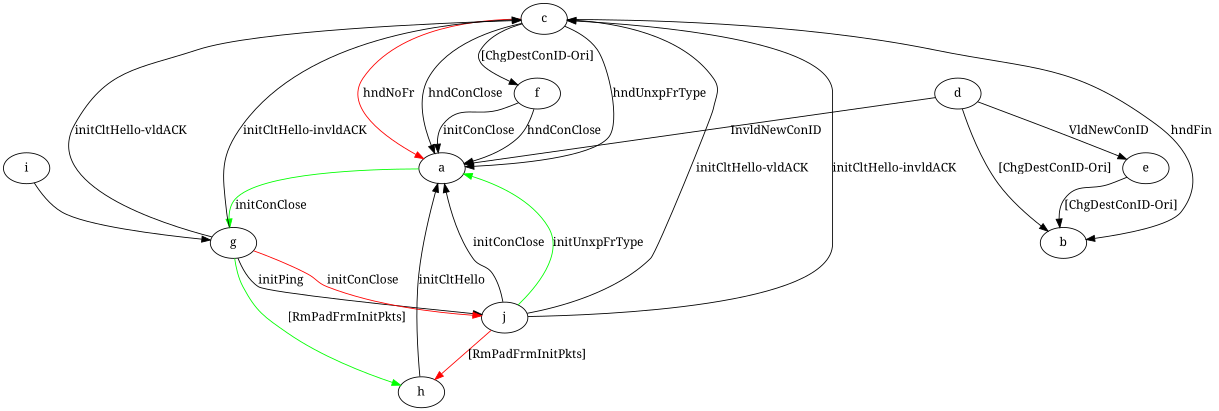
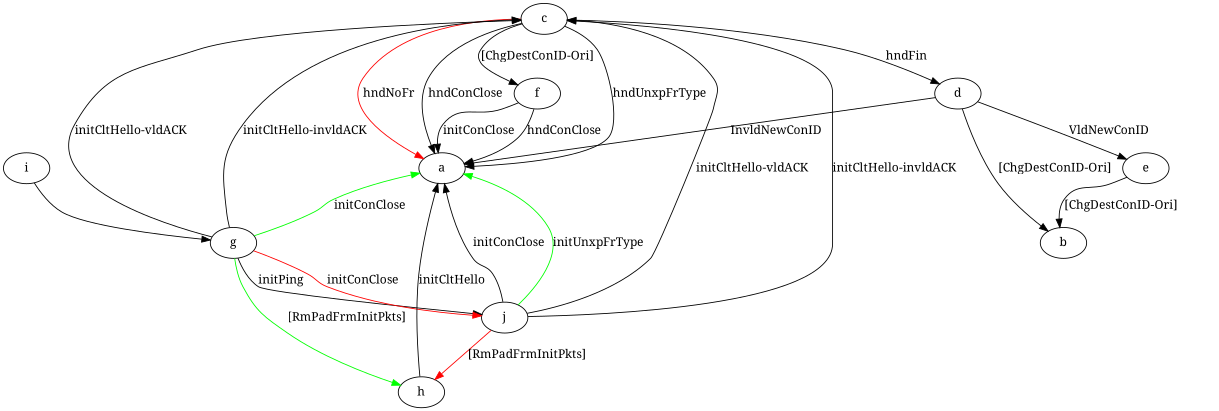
(966, 56) -> (753, 34)
(314, 175) -> (331, 201)
